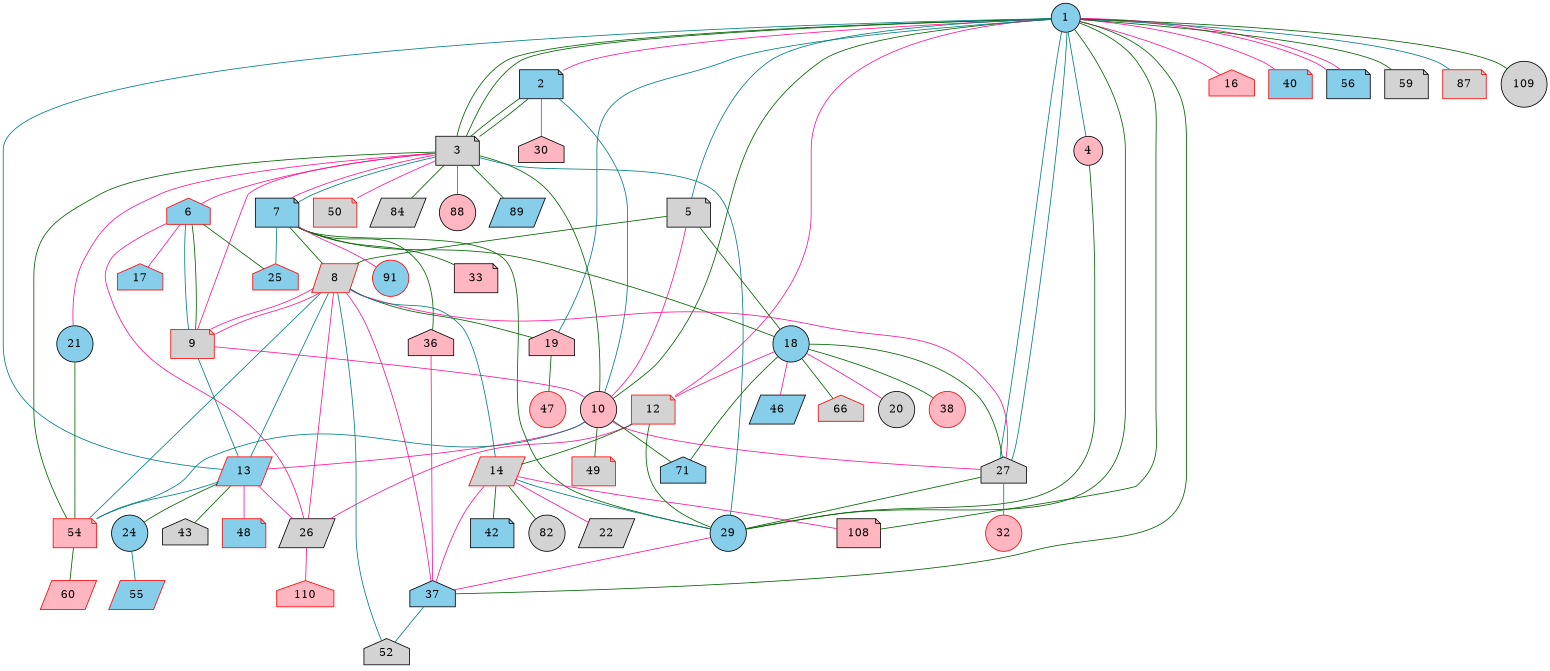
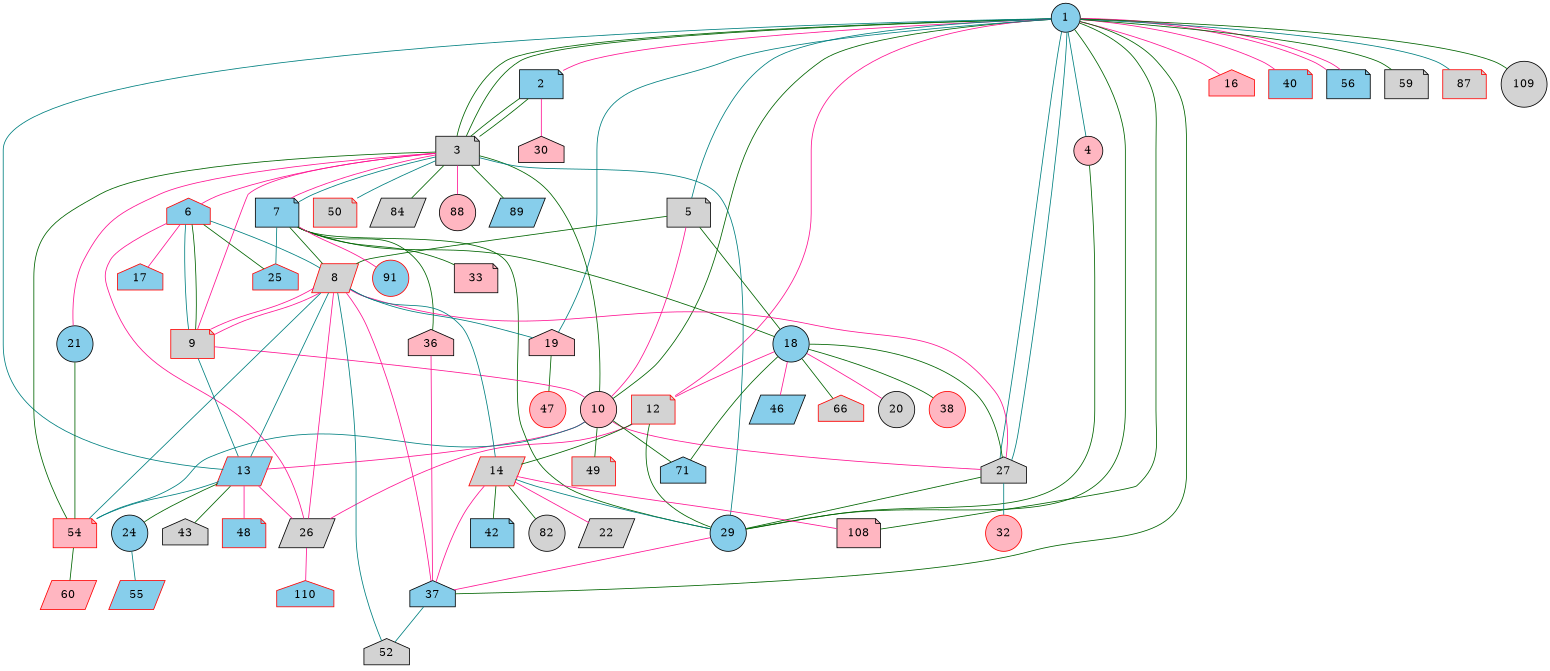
(396, 179) -> (396, 179)
(628, 235) -> none
none -> (266, 242)
(482, 324) -> (482, 324)
(305, 595) -> (305, 595)
